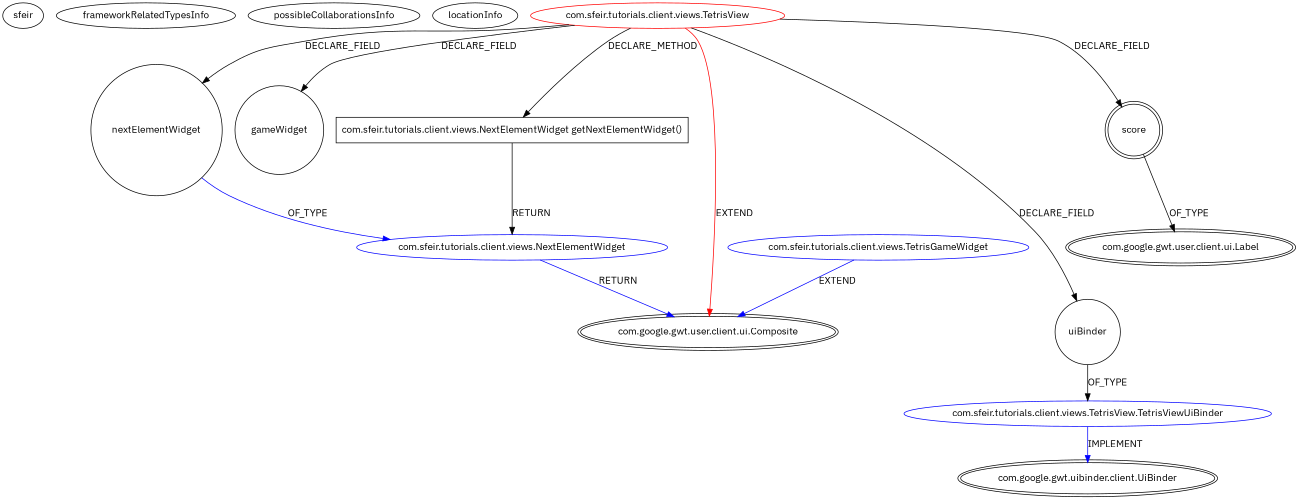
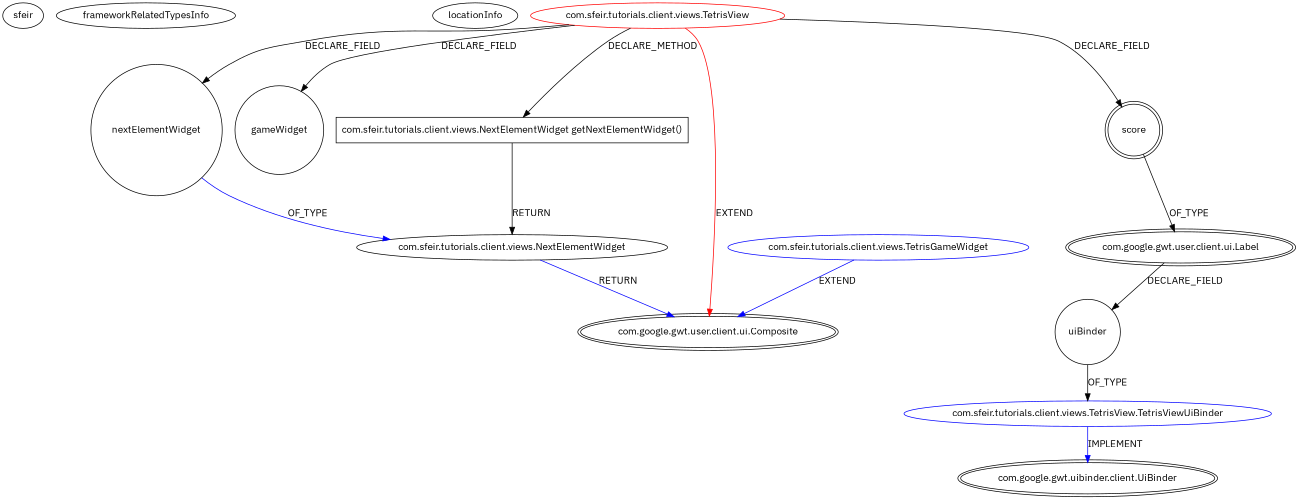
(334, 16) -> none
(906, 131) -> (1141, 284)
(512, 247) -> (512, 247)
